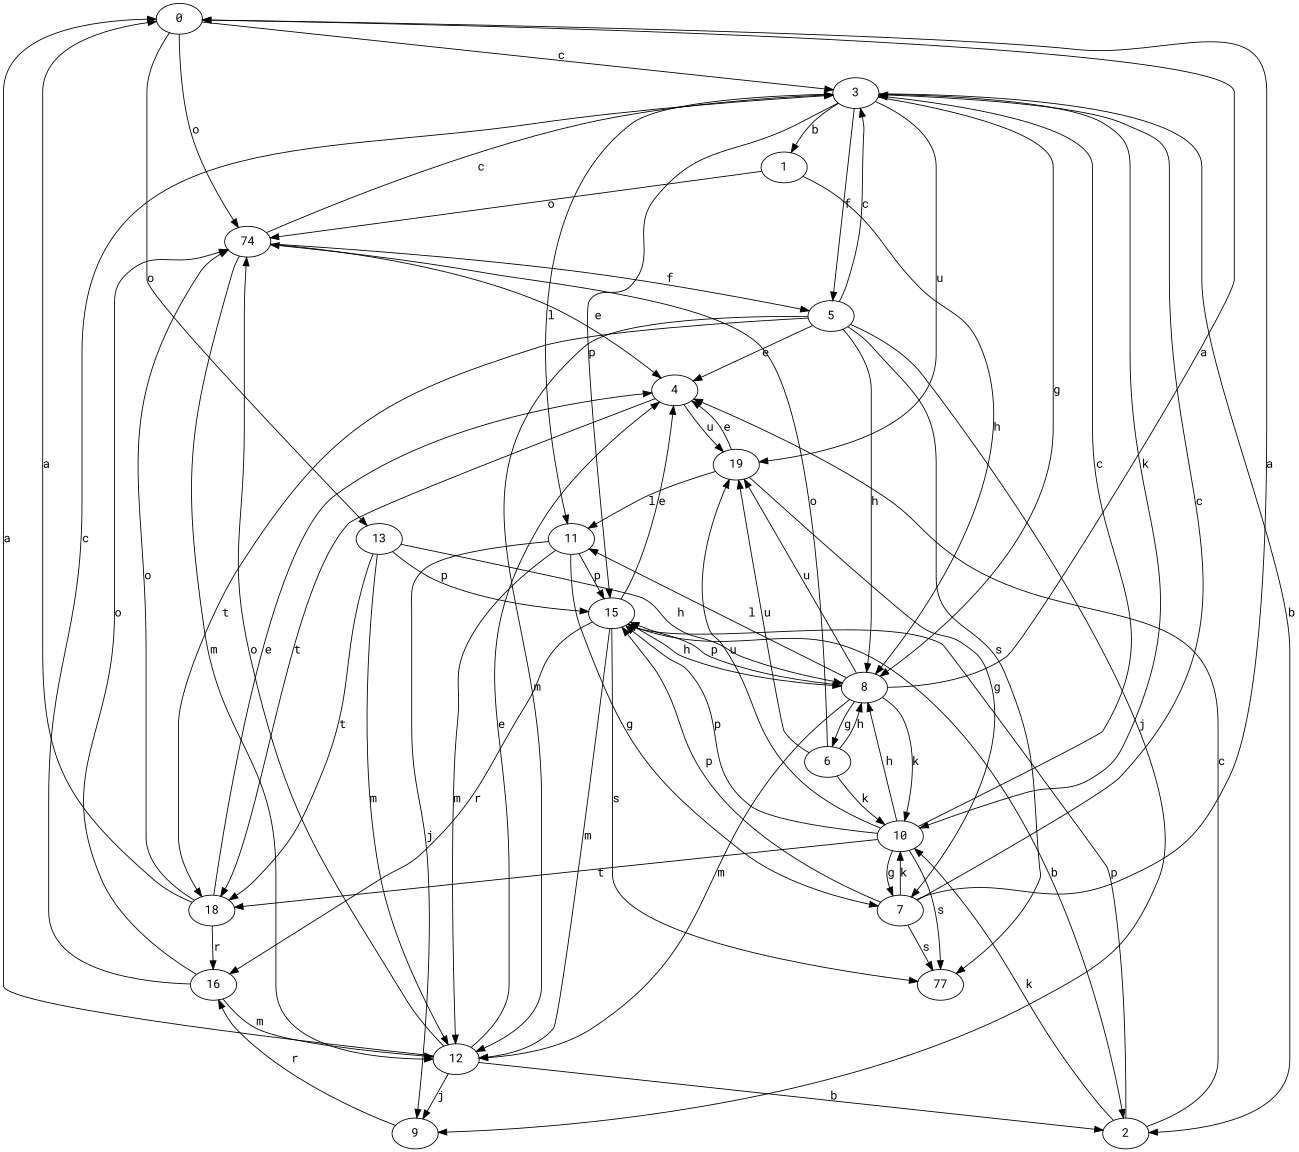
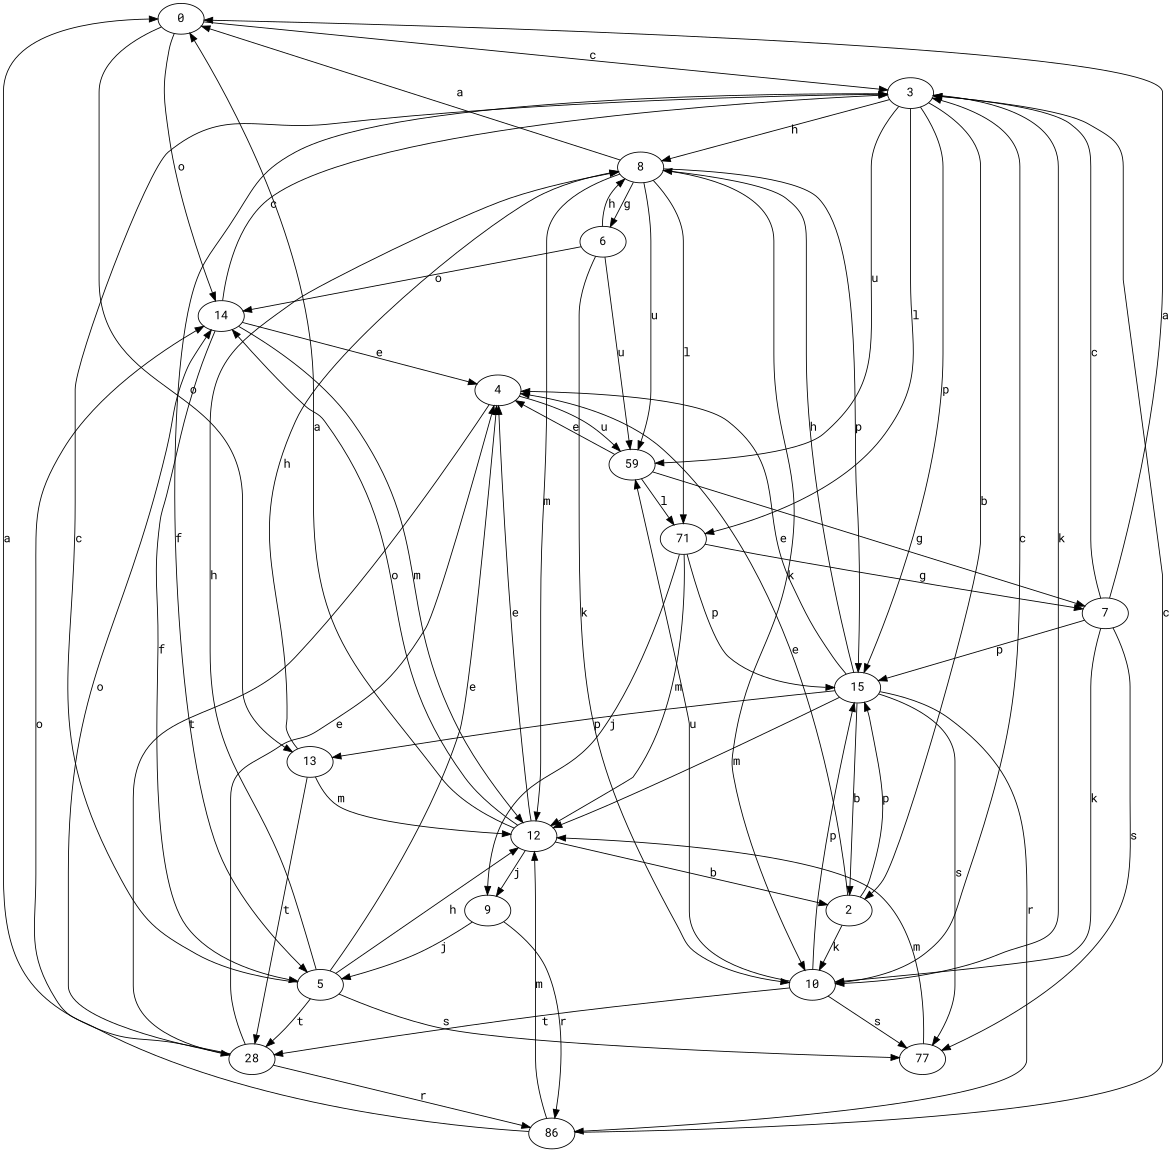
(784, 167) -> none
(248, 242) -> (221, 316)
(1057, 390) -> (795, 130)
(736, 465) -> (632, 465)
(571, 539) -> (683, 539)
(481, 596) -> (587, 719)
(538, 688) -> (453, 911)
(1222, 762) -> (796, 650)
(883, 766) -> none
none -> (805, 865)
(887, 869) -> none
(212, 911) -> (252, 1059)
(1128, 935) -> (414, 955)
(214, 985) -> (552, 1133)
